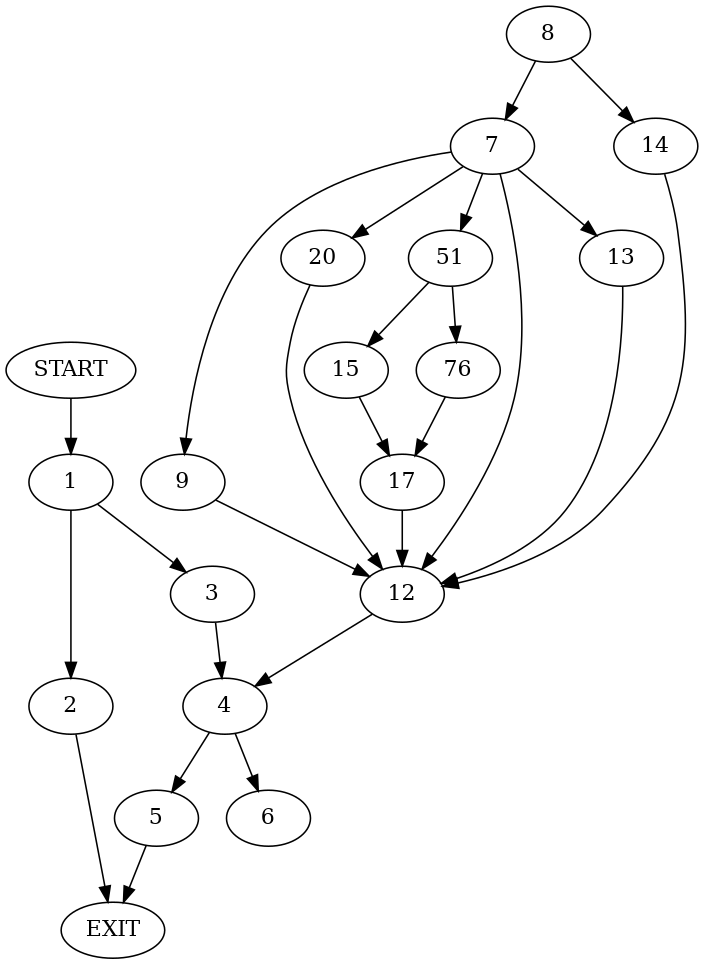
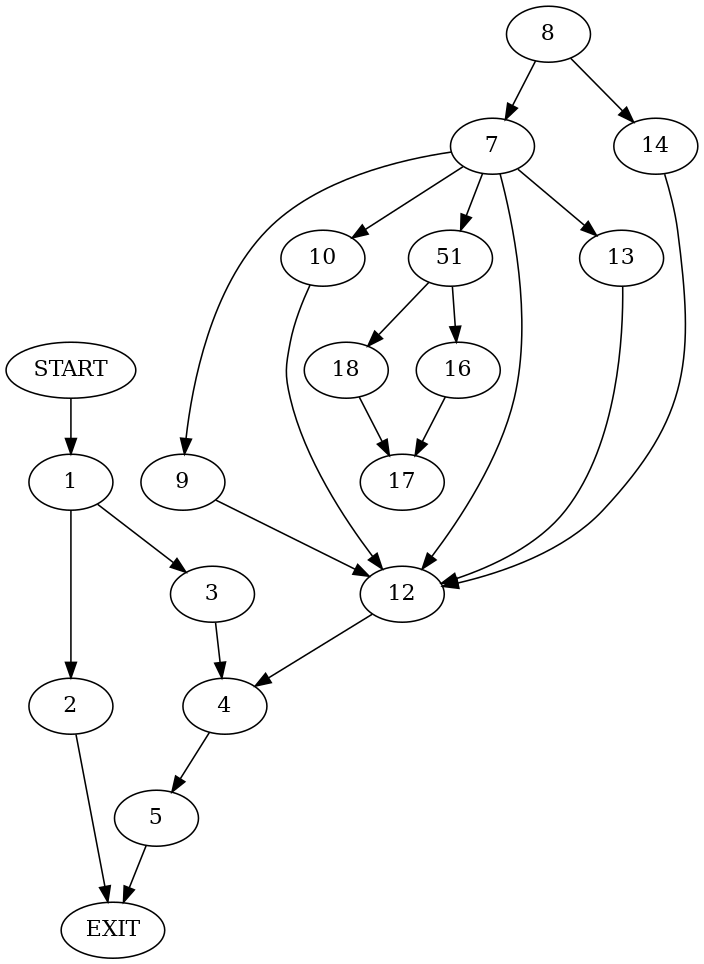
(323, 258) -> (323, 258)
(346, 370) -> (346, 370)
(458, 370) -> (458, 370)
(402, 531) -> none
(268, 818) -> none
